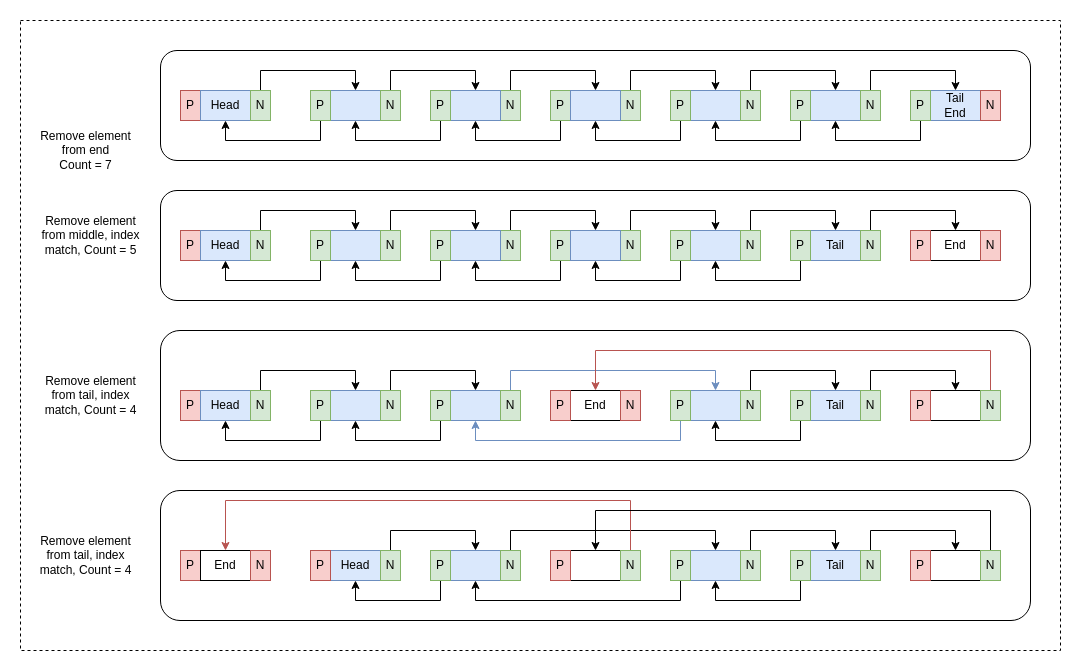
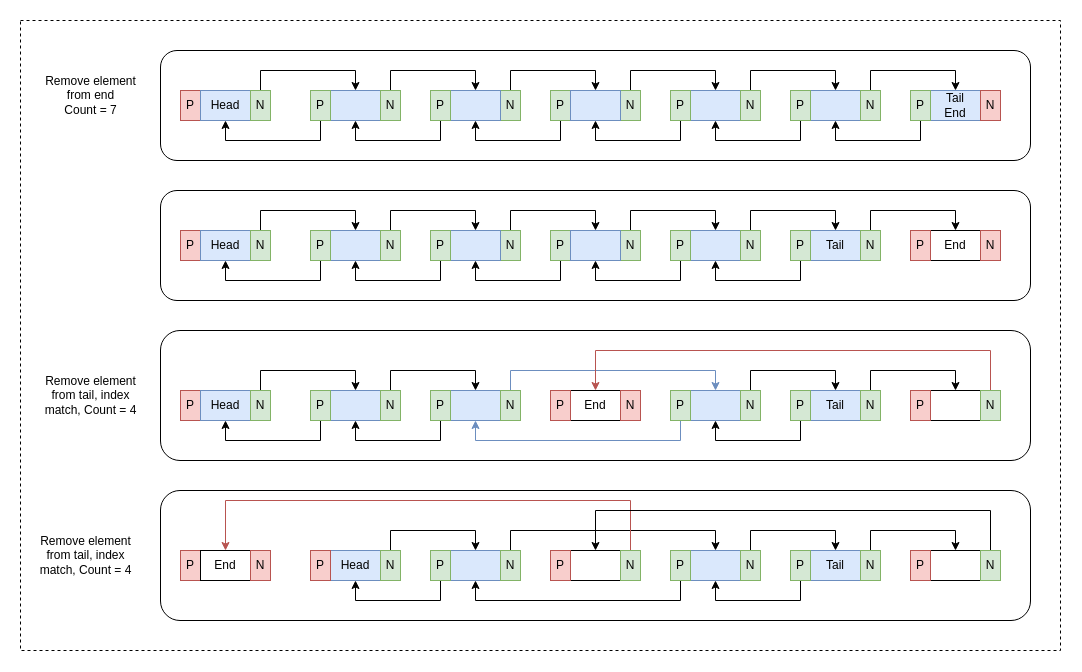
(86, 151) -> (91, 96)
(91, 236) -> none
